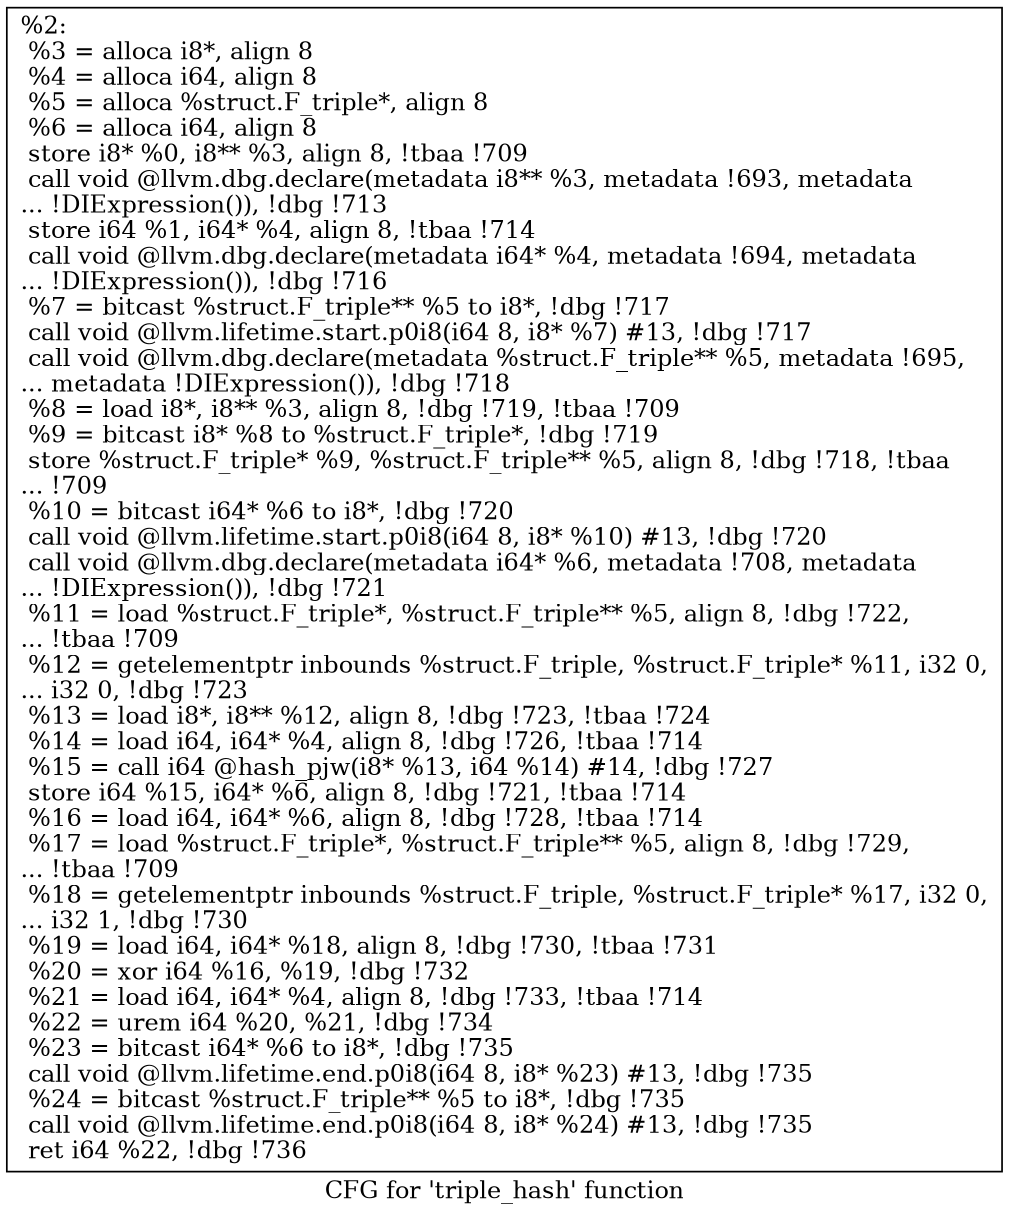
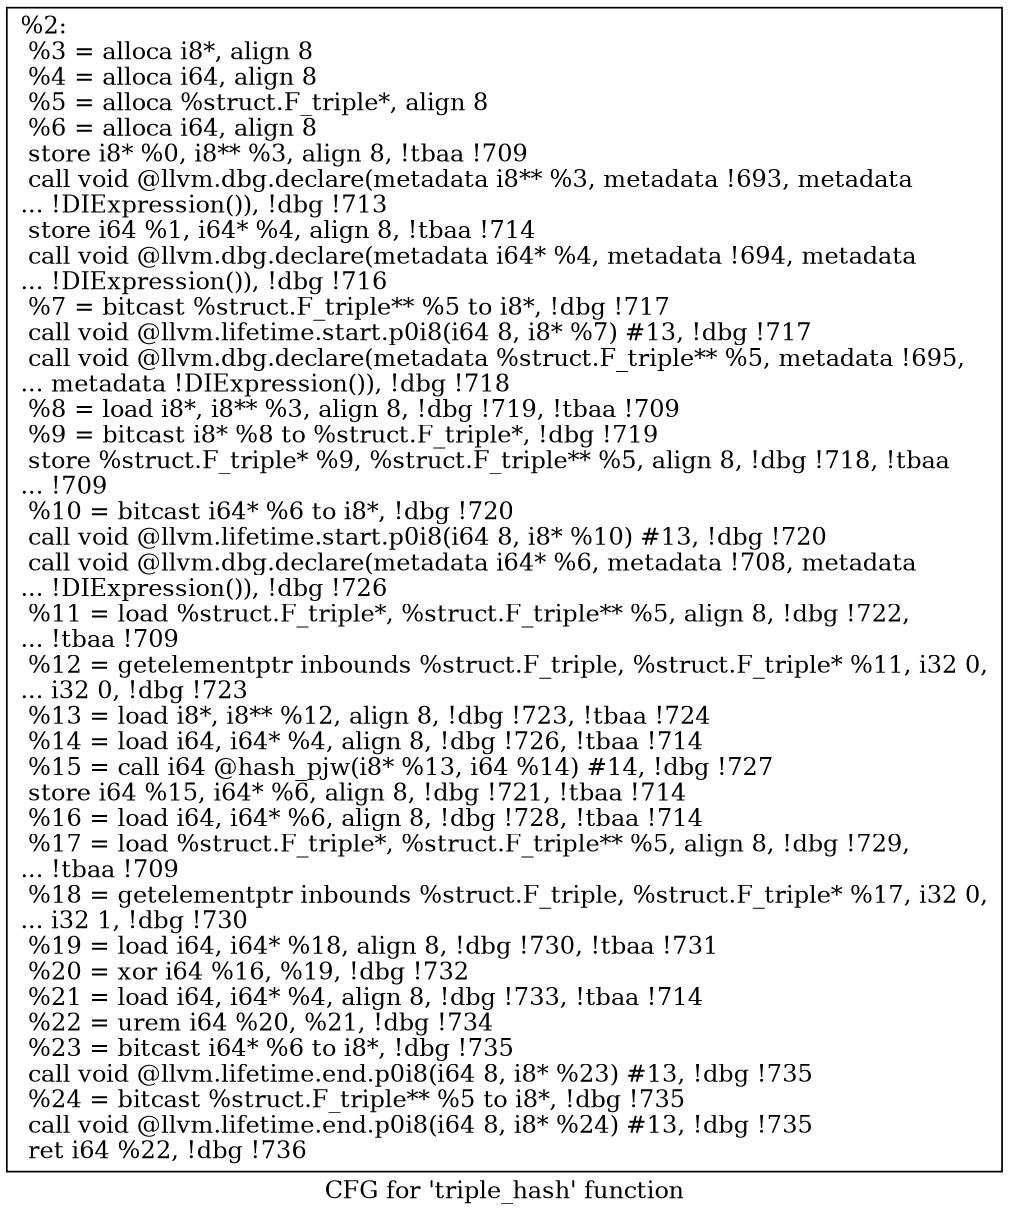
(204, 589) -> (204, 589)
